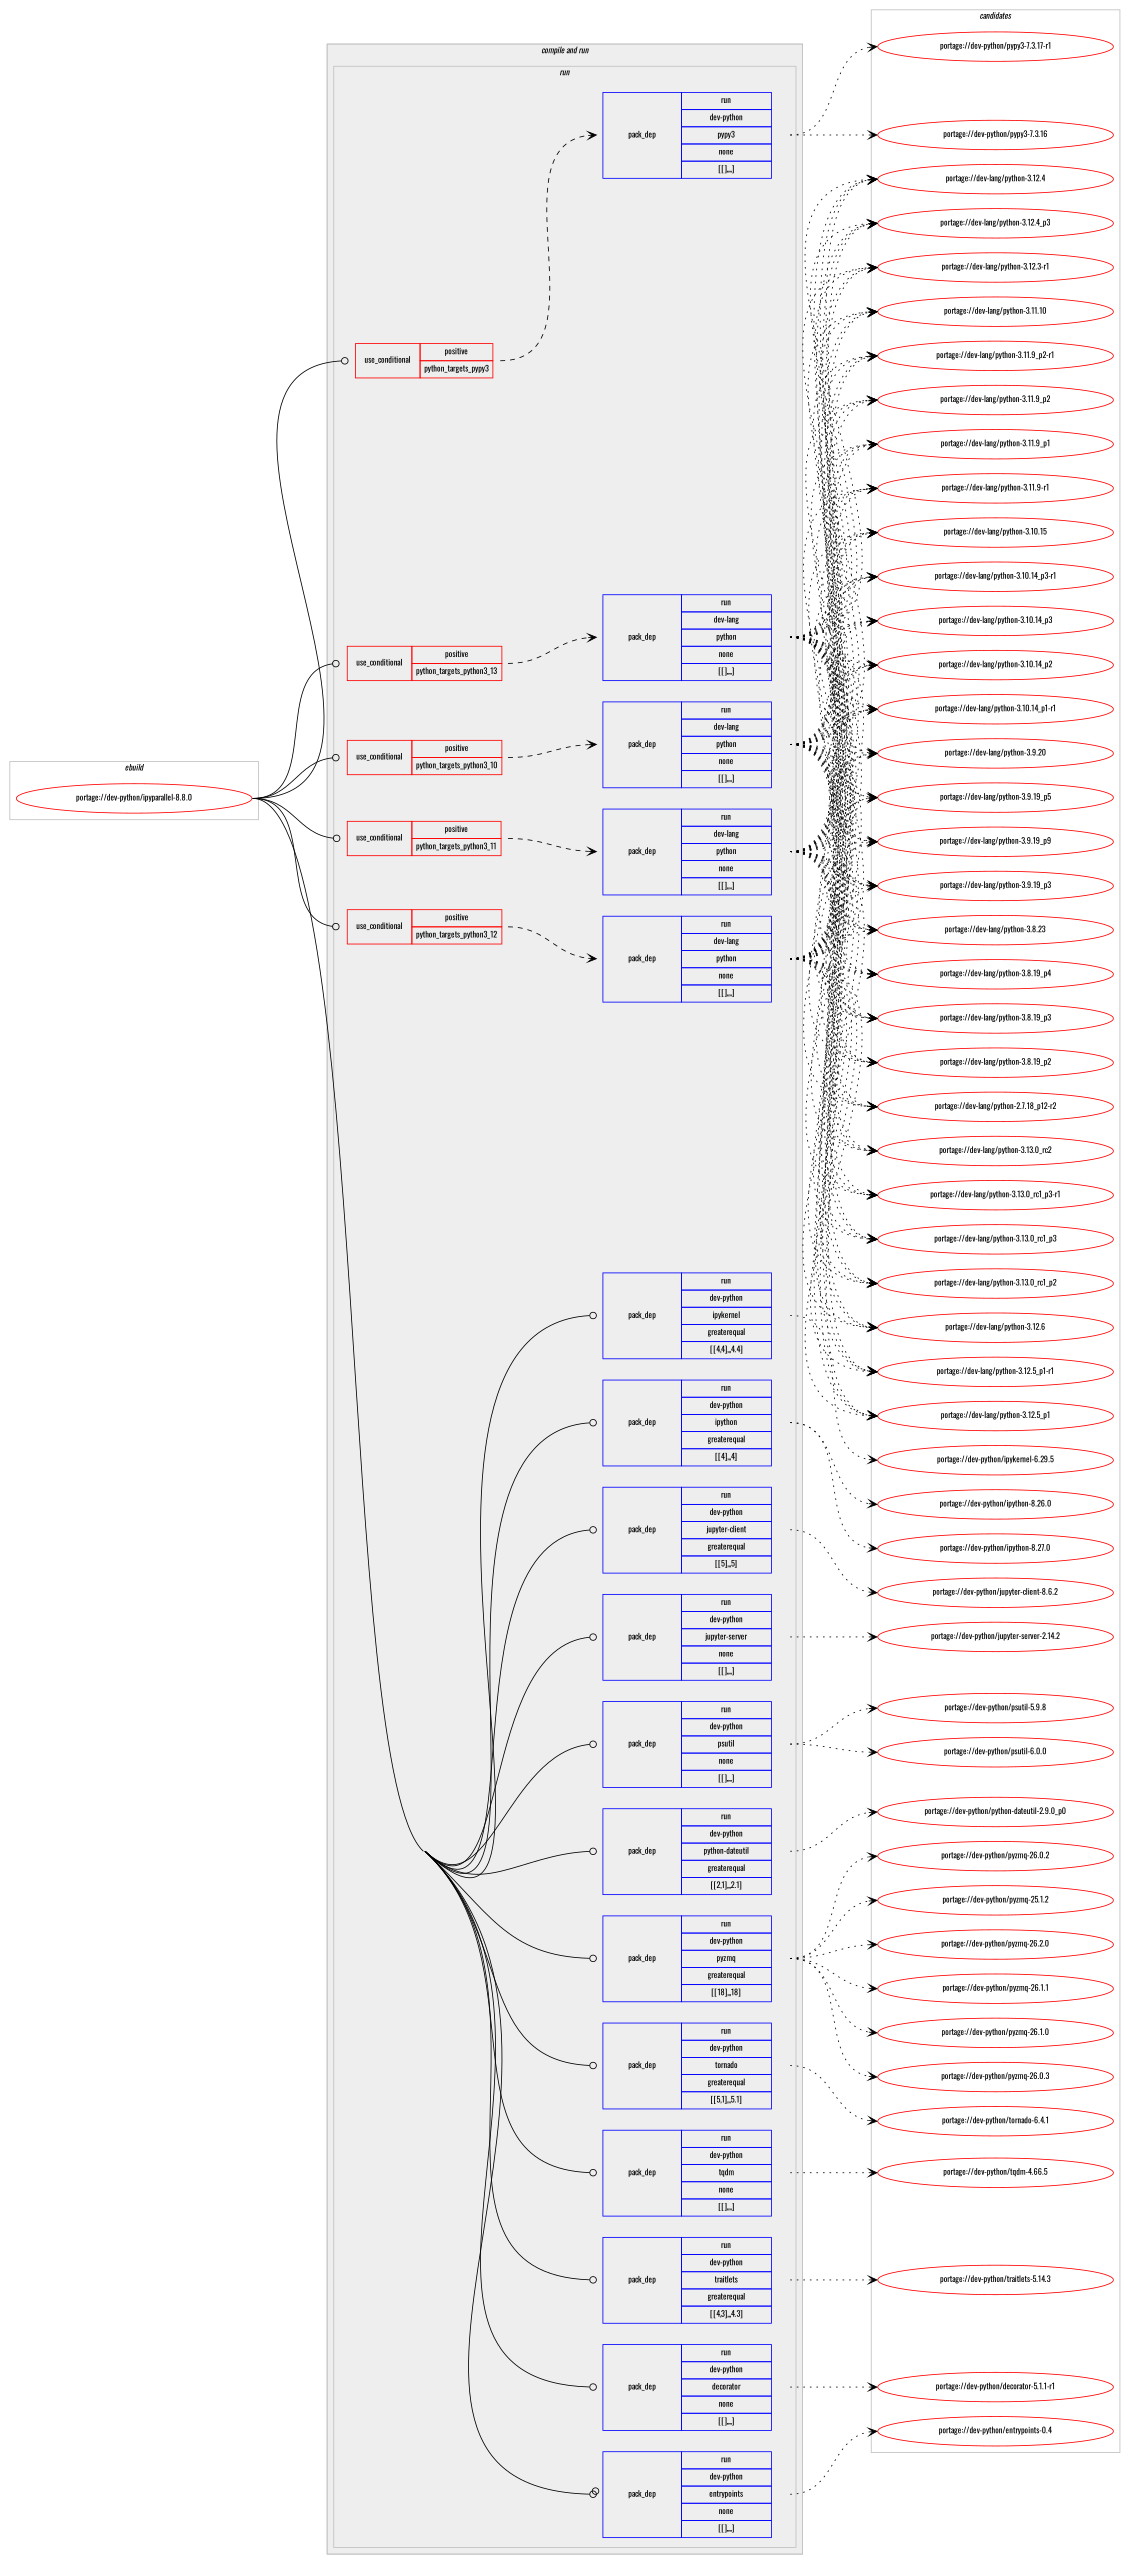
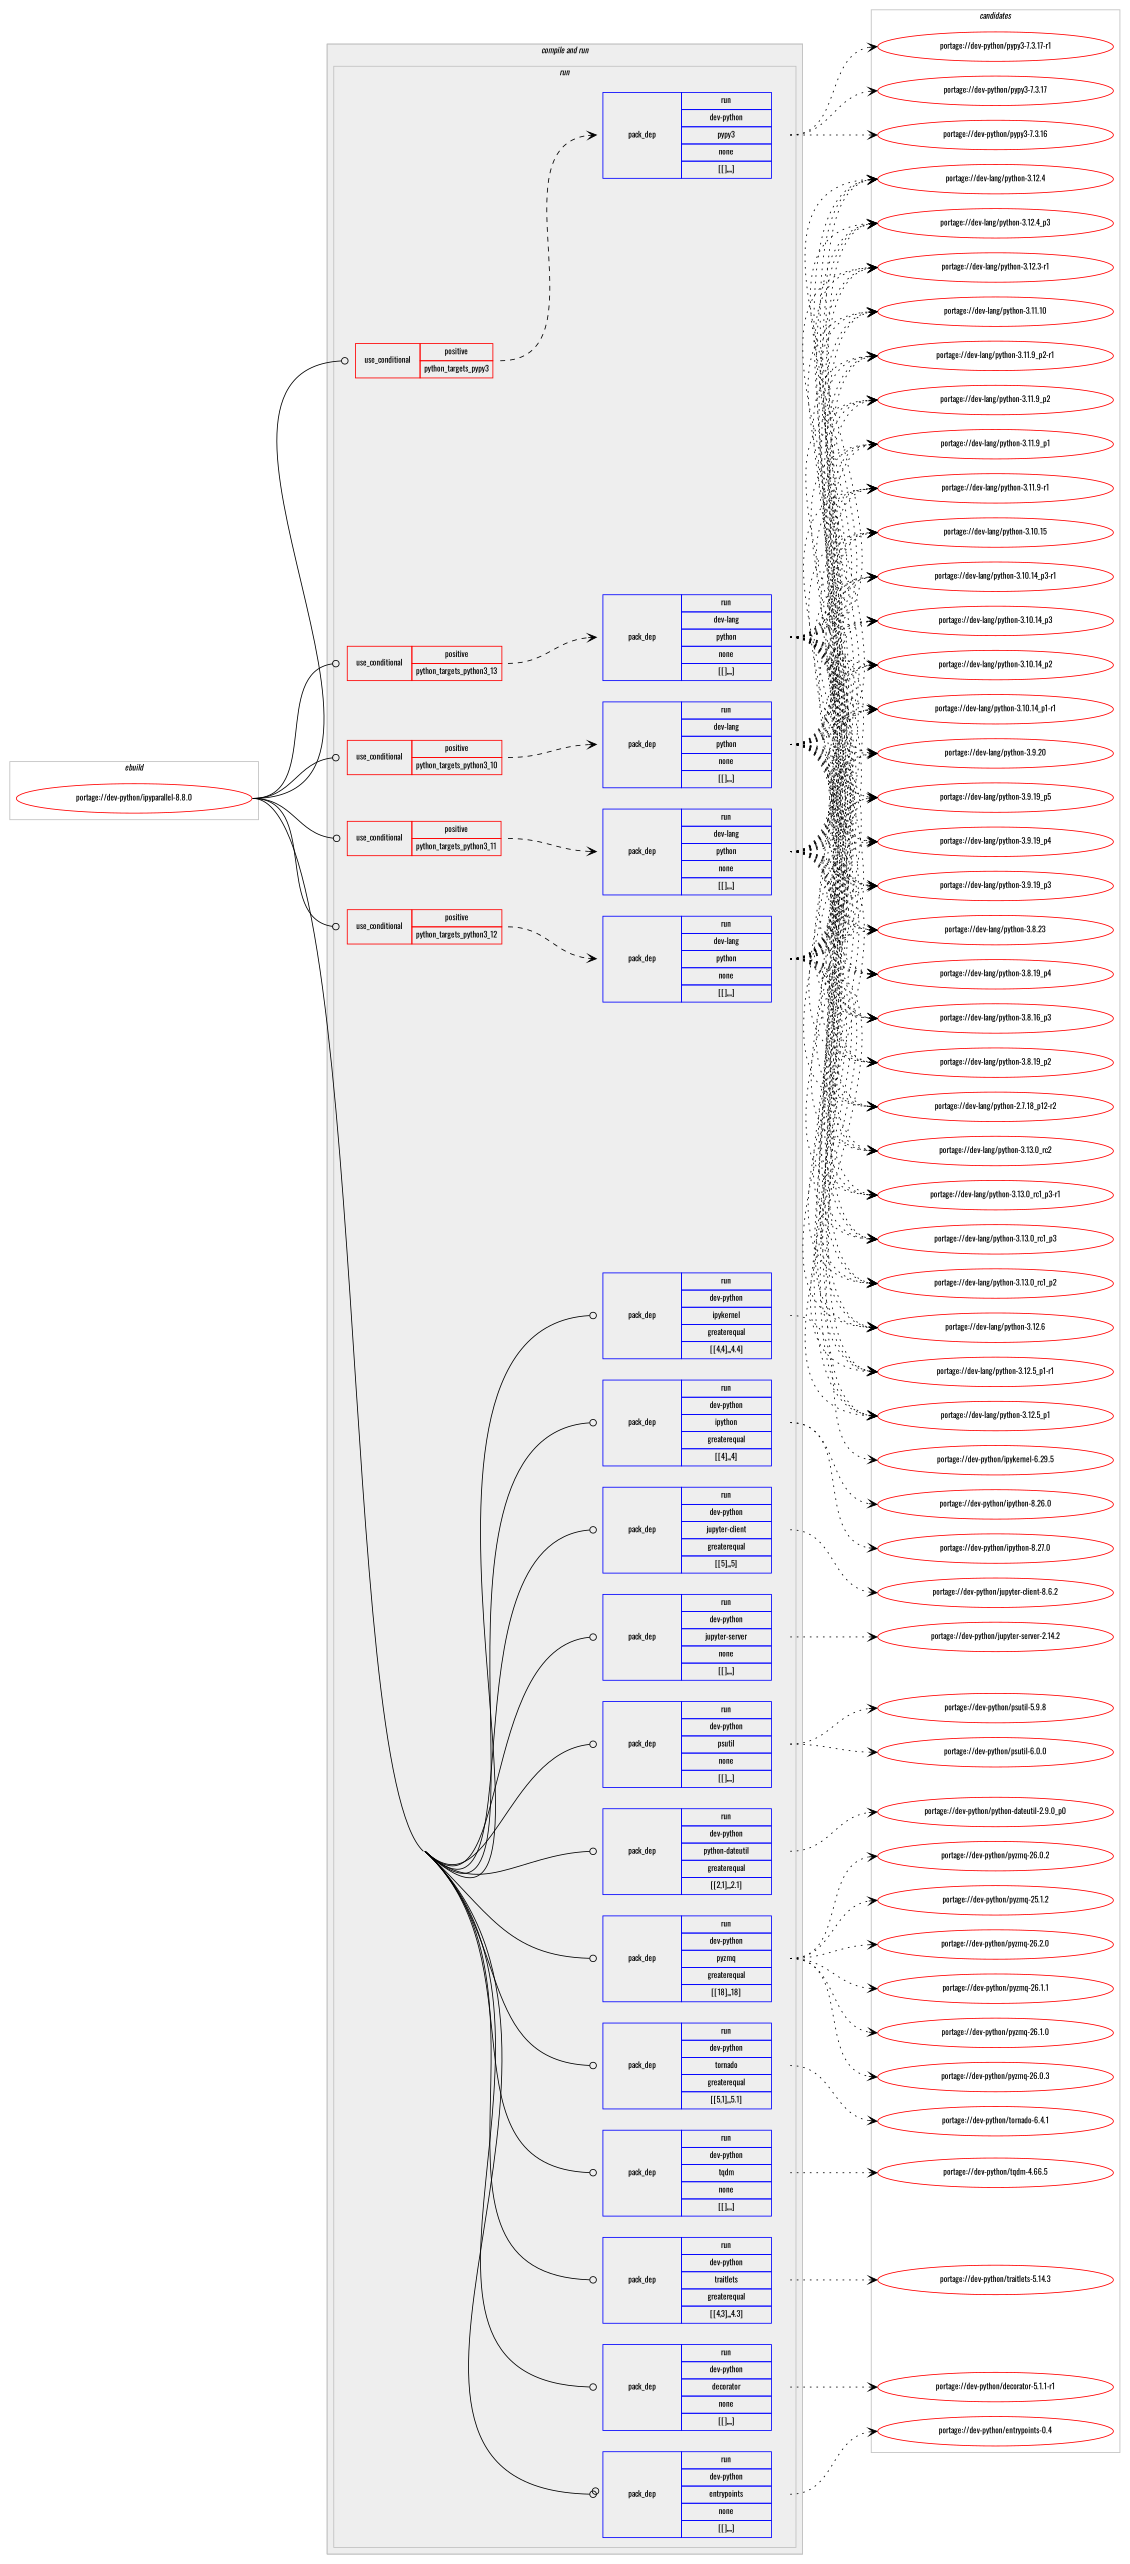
none -> (996, 91)
(996, 842) -> (996, 842)
(996, 1018) -> (996, 1018)
